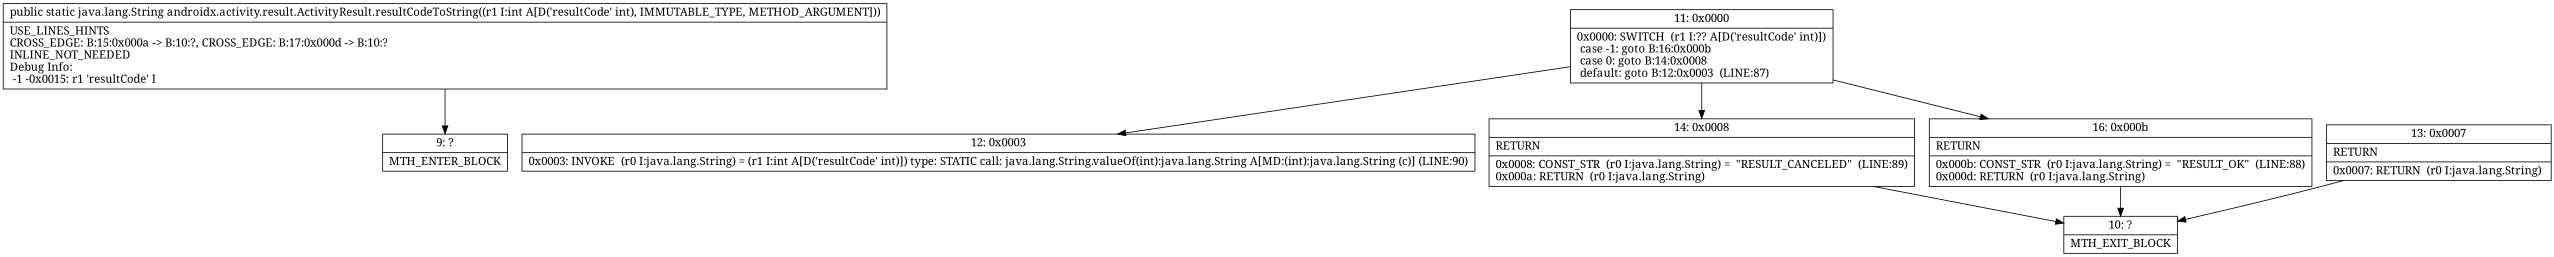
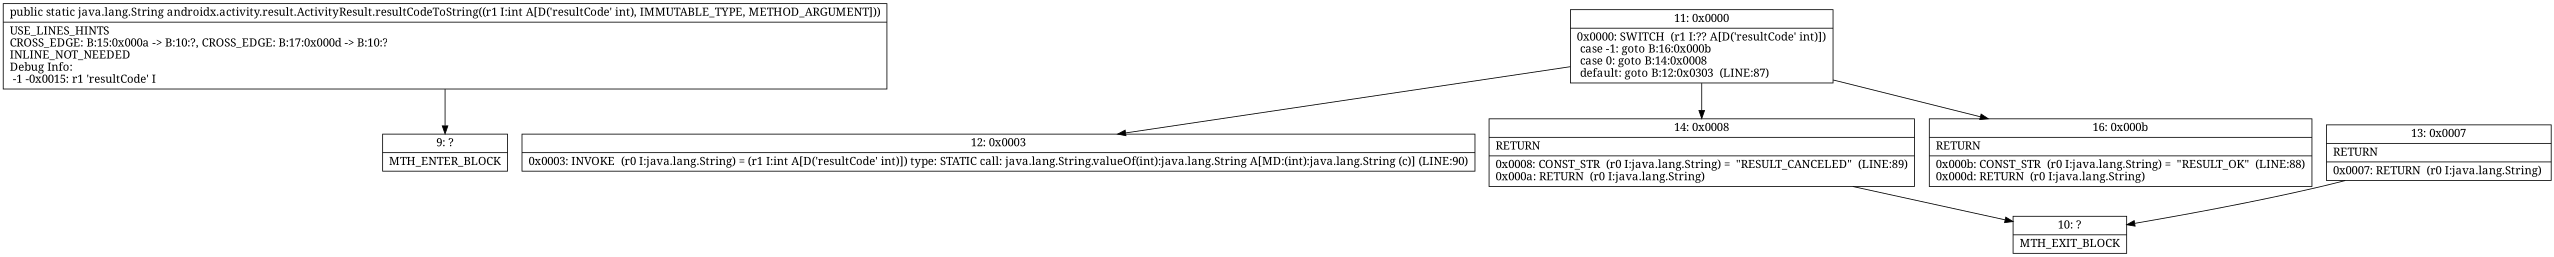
(1673, 73) -> (1673, 73)
(2121, 197) -> none
